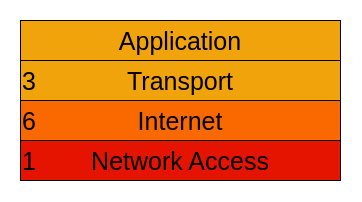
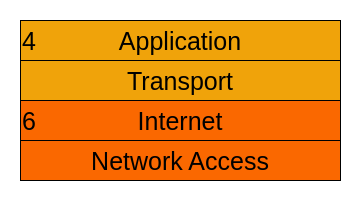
none -> (51, 41)
(51, 81) -> none
(51, 161) -> none
(181, 161) -> (181, 161)
